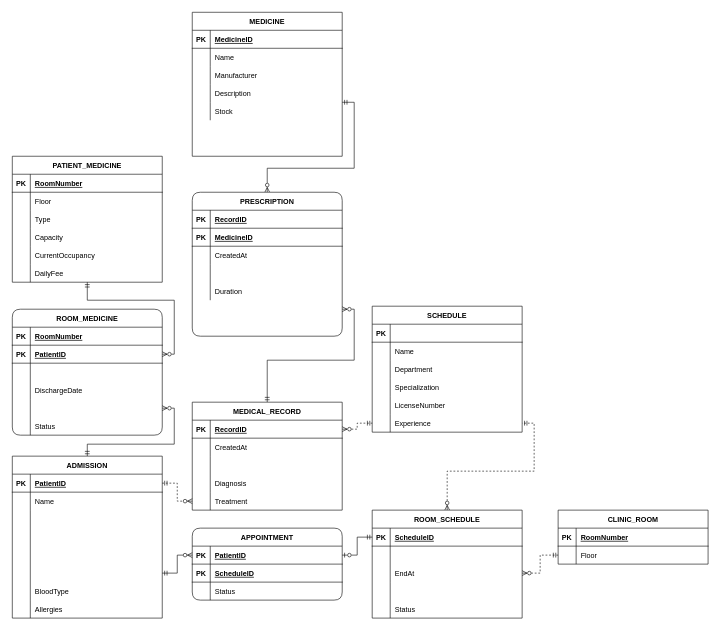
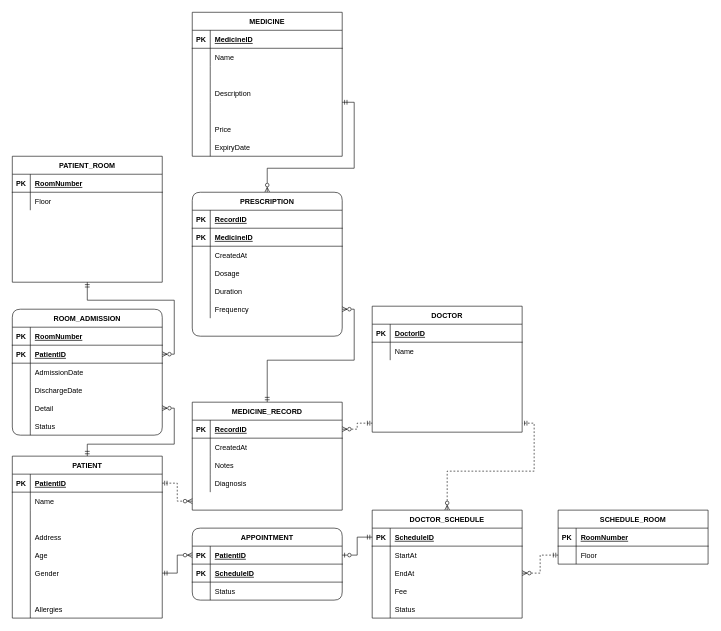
(276, 75) -> none
(276, 111) -> none
none -> (276, 129)
none -> (276, 147)
(87, 166) -> (87, 166)
(96, 219) -> none
(96, 237) -> none
(96, 255) -> none
(96, 273) -> none
none -> (276, 273)
none -> (276, 309)
(447, 316) -> (447, 316)
(87, 319) -> (87, 319)
none -> (456, 333)
(456, 369) -> none
none -> (96, 372)
(456, 387) -> none
(456, 405) -> none
none -> (96, 408)
(267, 412) -> (267, 412)
(456, 423) -> none
none -> (276, 465)
(87, 466) -> (87, 466)
(276, 501) -> none
(447, 520) -> (447, 520)
(633, 520) -> (633, 520)
none -> (96, 537)
none -> (96, 555)
none -> (456, 555)
none -> (96, 573)
(96, 591) -> none
none -> (456, 591)
